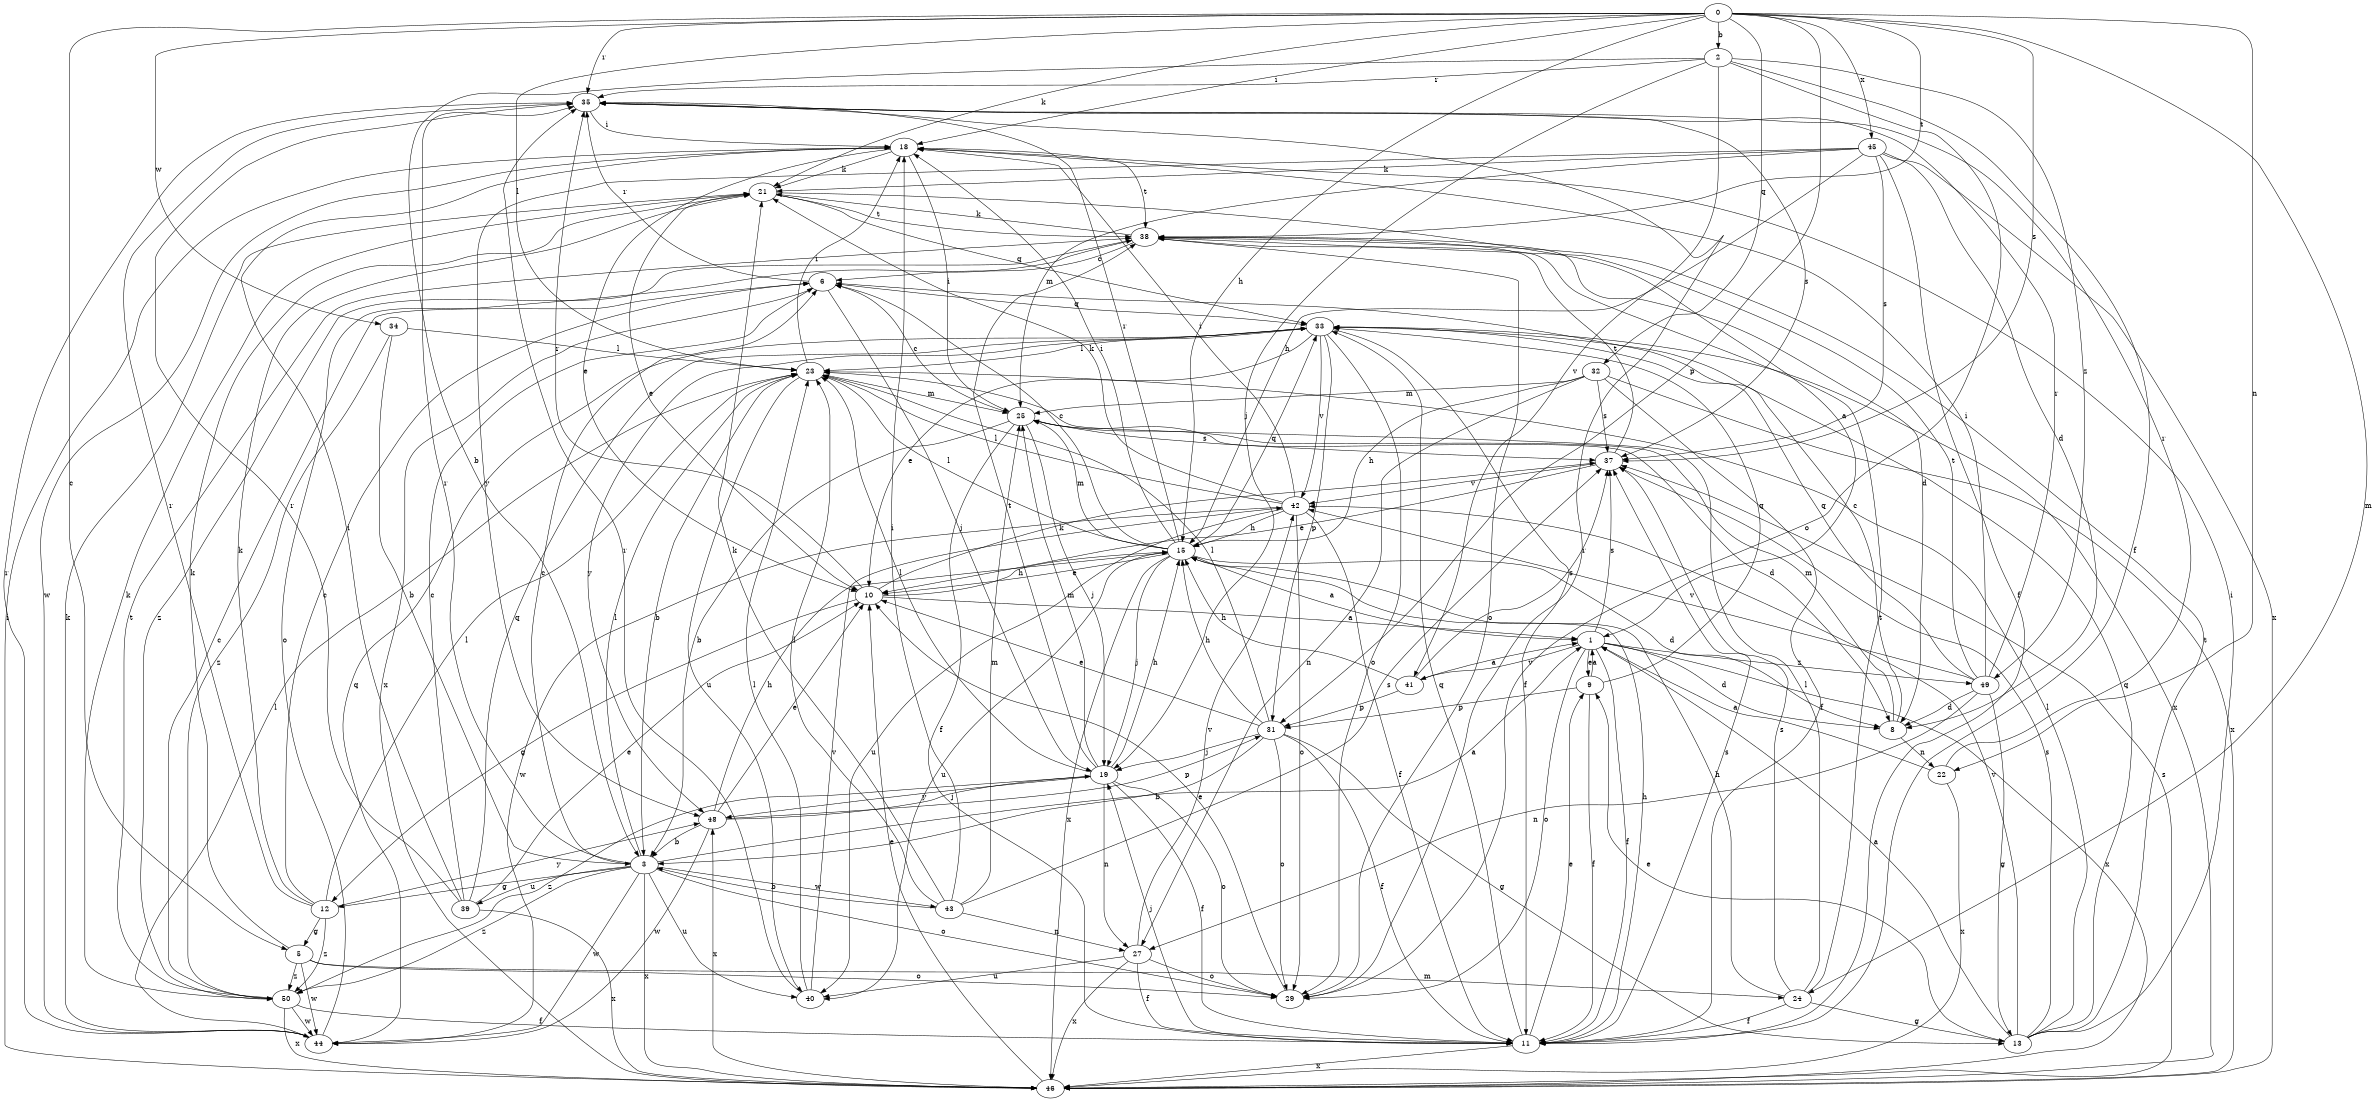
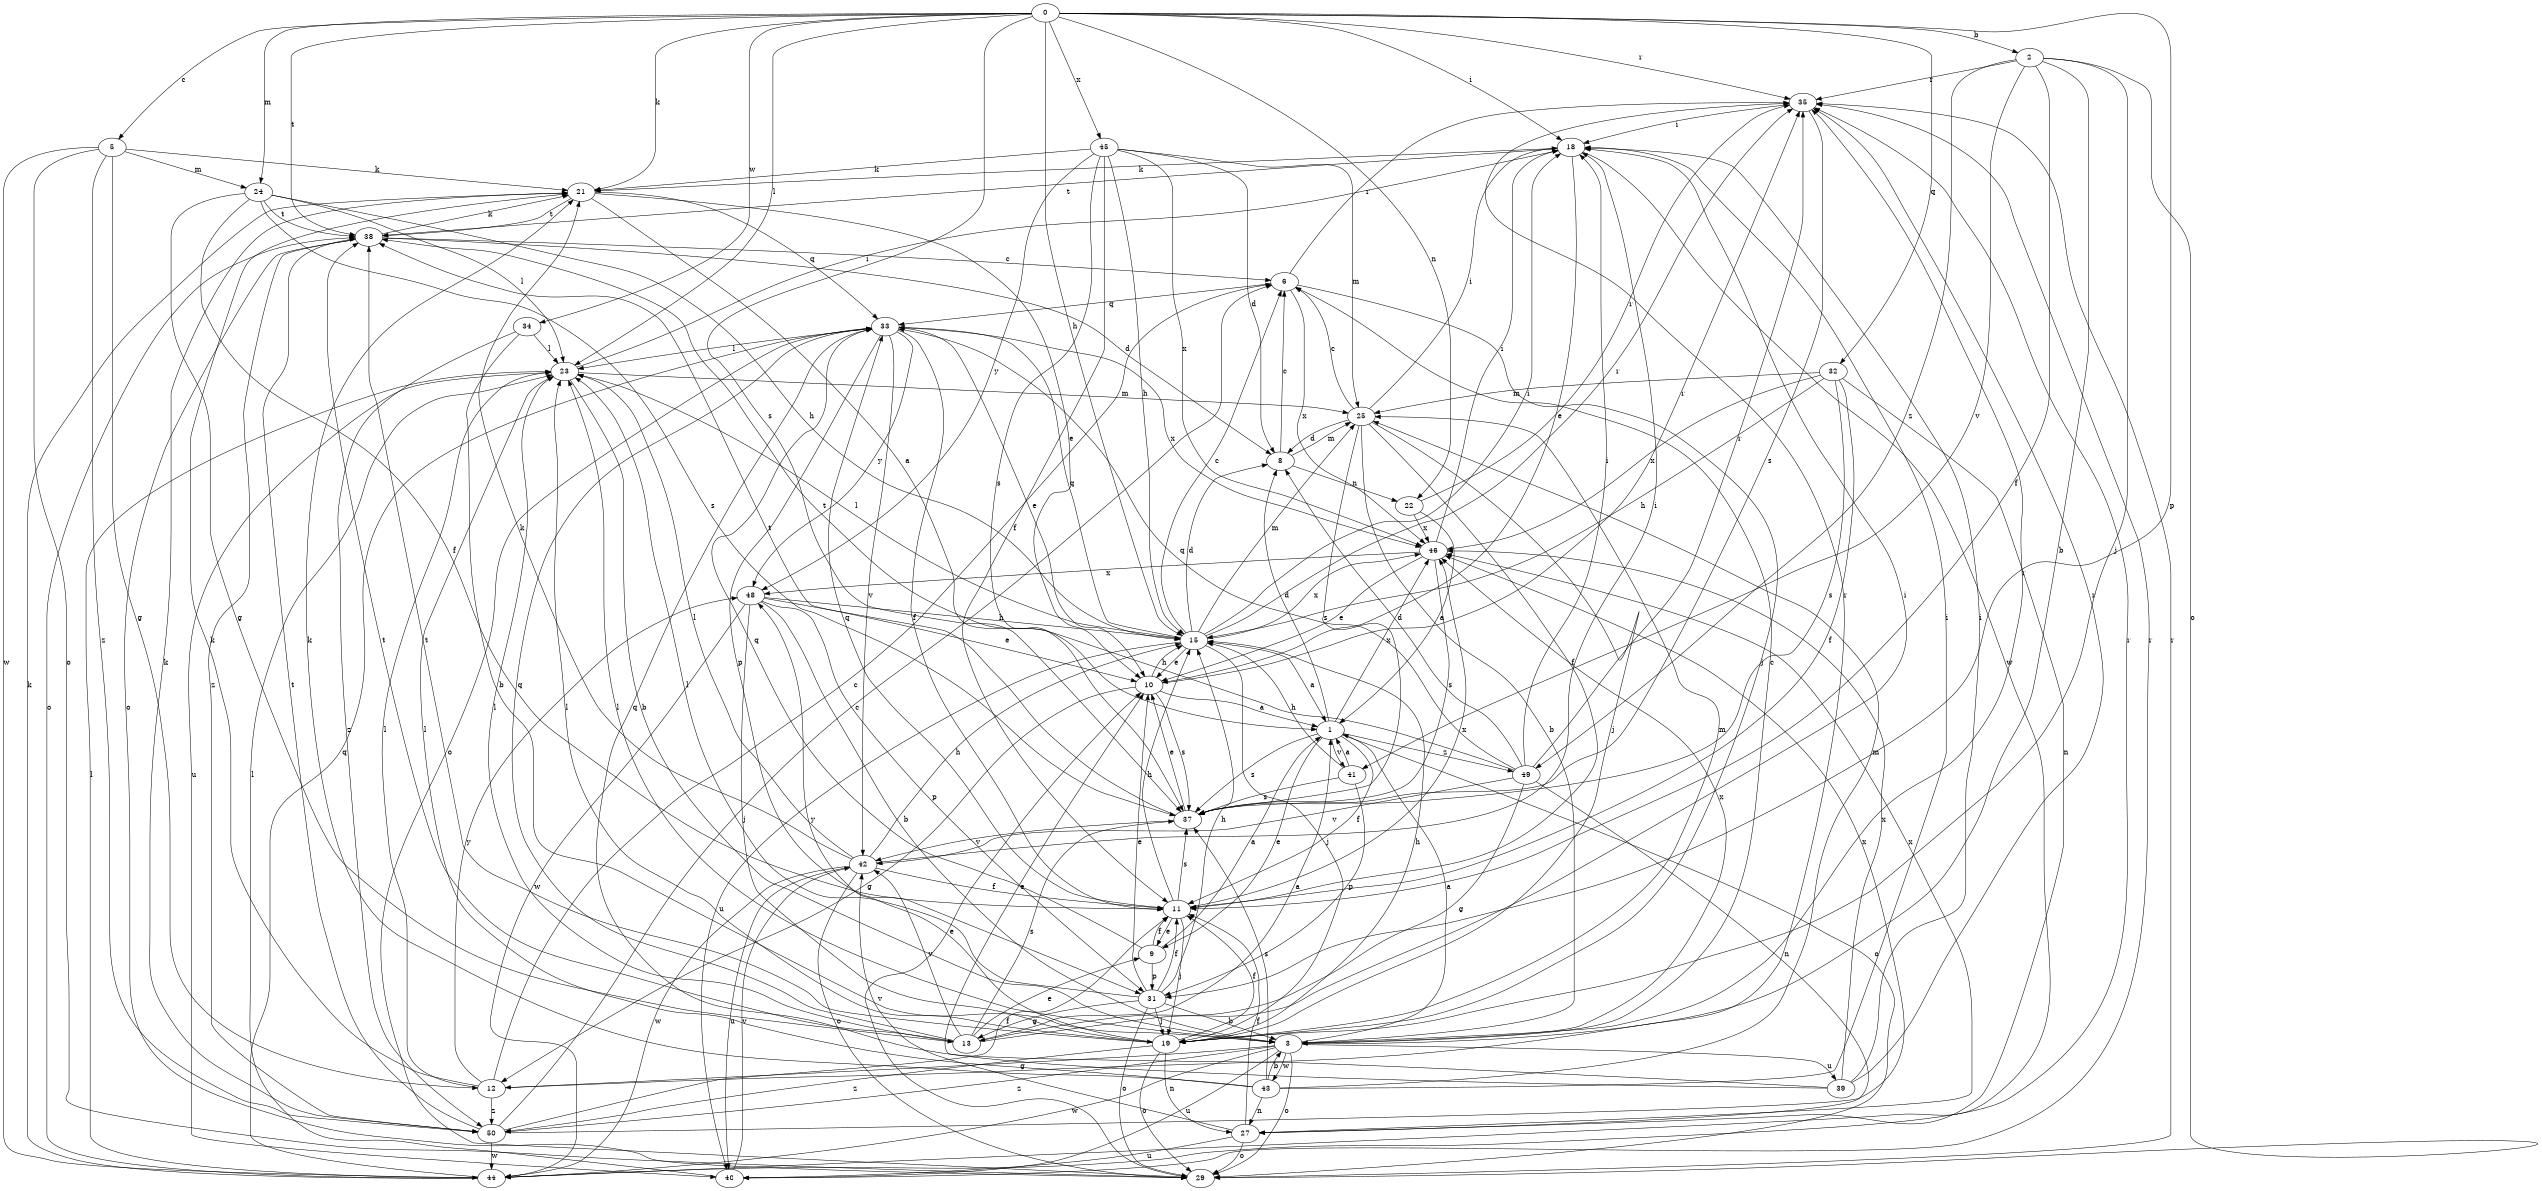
(947, 286) -> (1468, 275)
(436, 496) -> none
(1062, 528) -> (1184, 753)
(313, 930) -> (162, 727)
